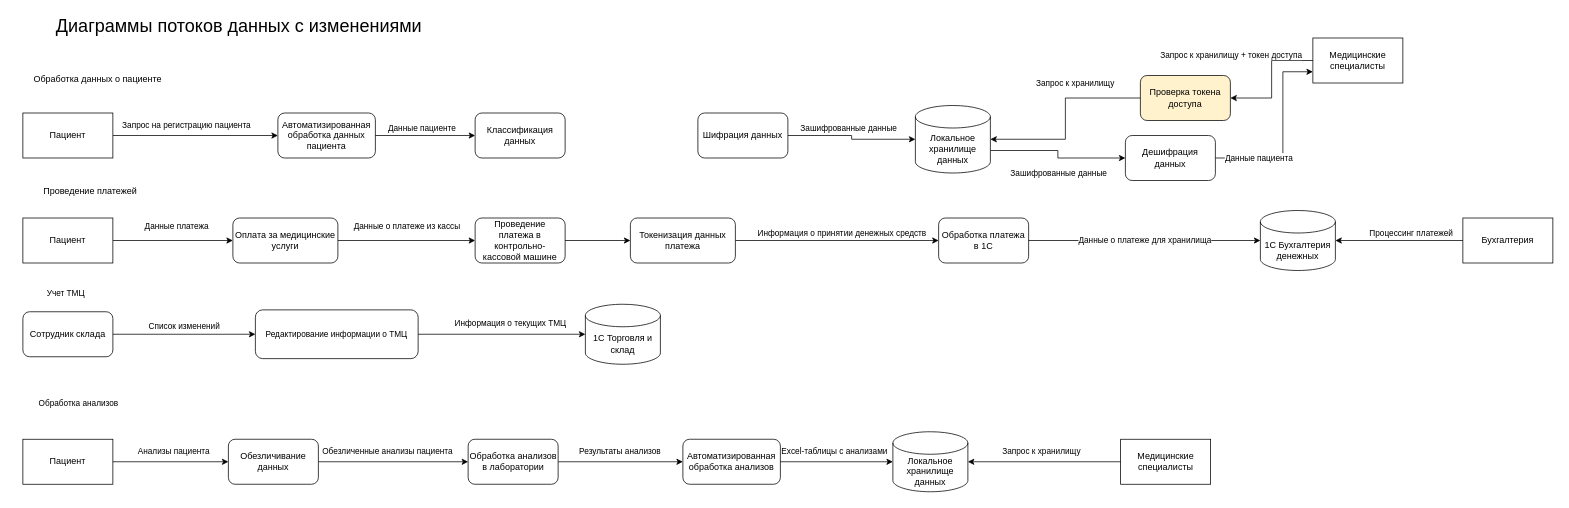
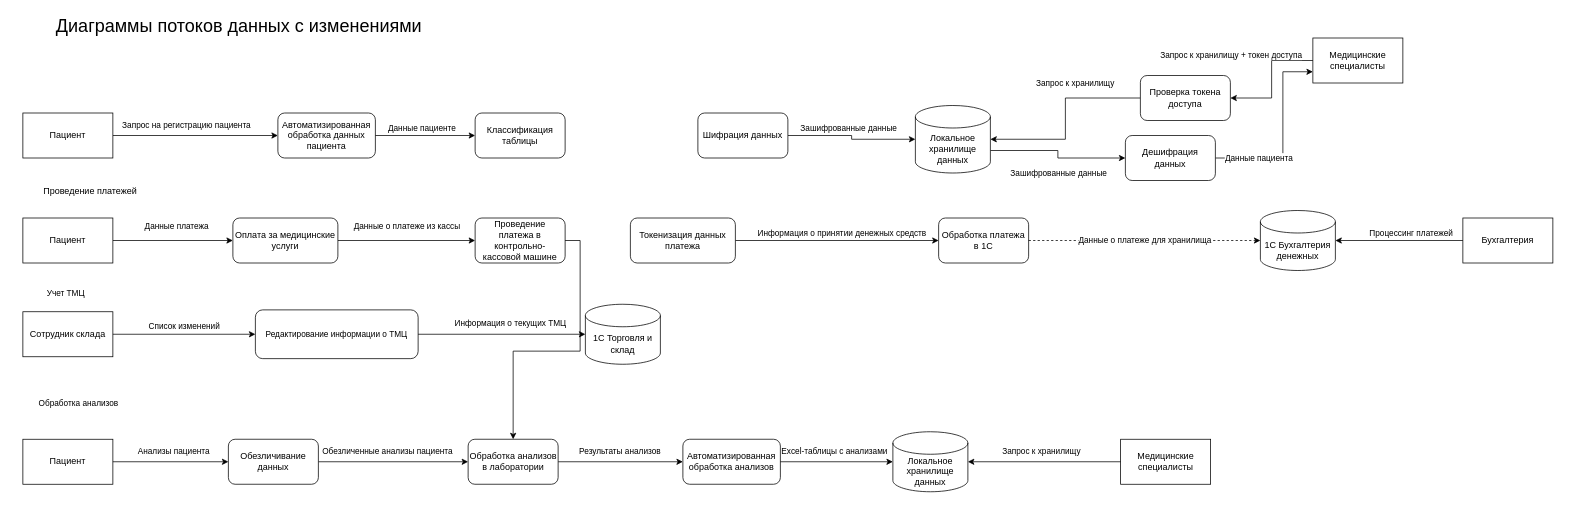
(98, 79) -> none
(1185, 98) -> (1185, 98)
(520, 135) -> (520, 135)
(602, 240) -> (513, 351)
(1054, 240) -> (1054, 240)
(68, 334) -> (68, 334)
